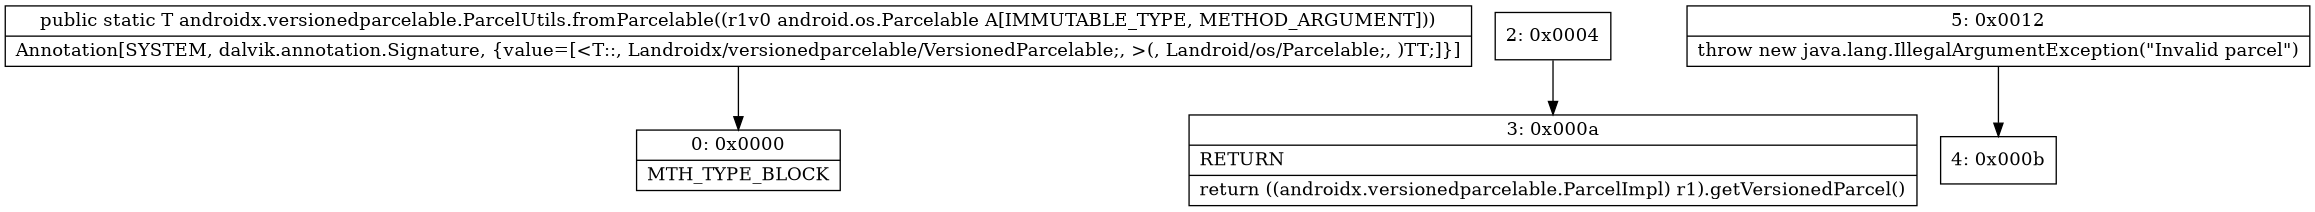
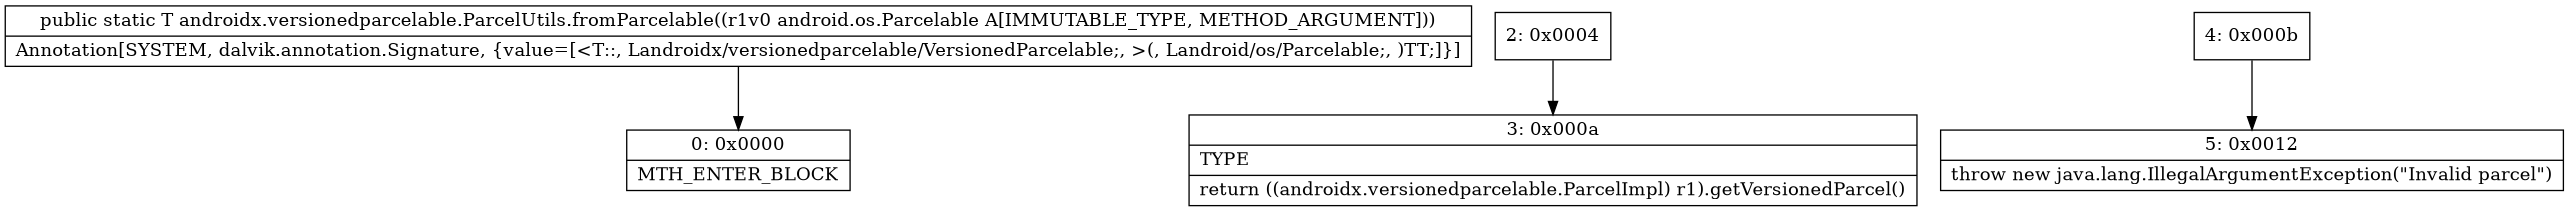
(1998, 95) -> (2252, 88)
(1242, 160) -> (1225, 160)
(738, 175) -> (738, 175)
